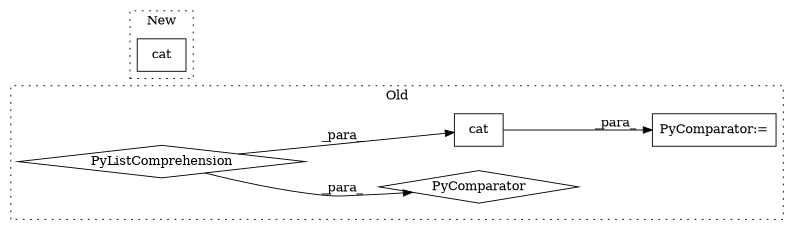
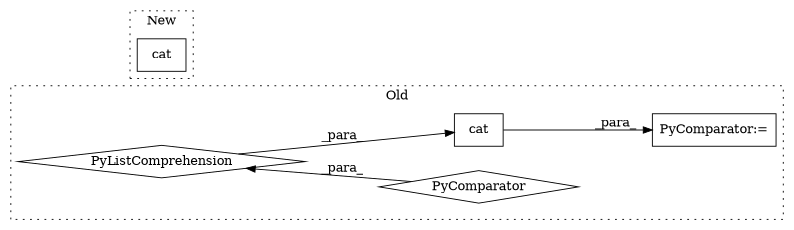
(303, 193) -> (333, 175)
